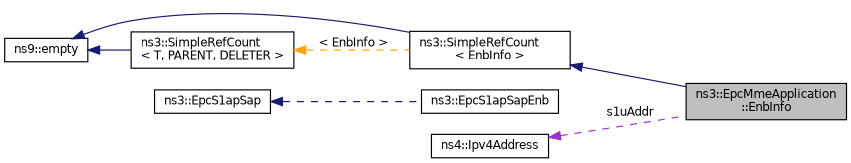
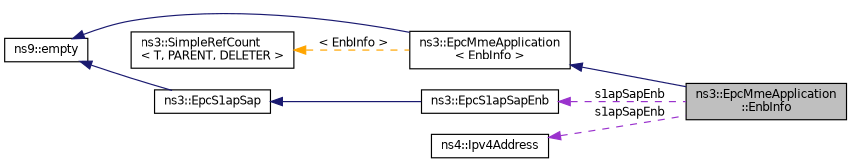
(115, 50) -> (132, 78)
(490, 50) -> (490, 50)
(352, 102) -> (352, 102)
none -> (628, 102)
(628, 113) -> (628, 113)
